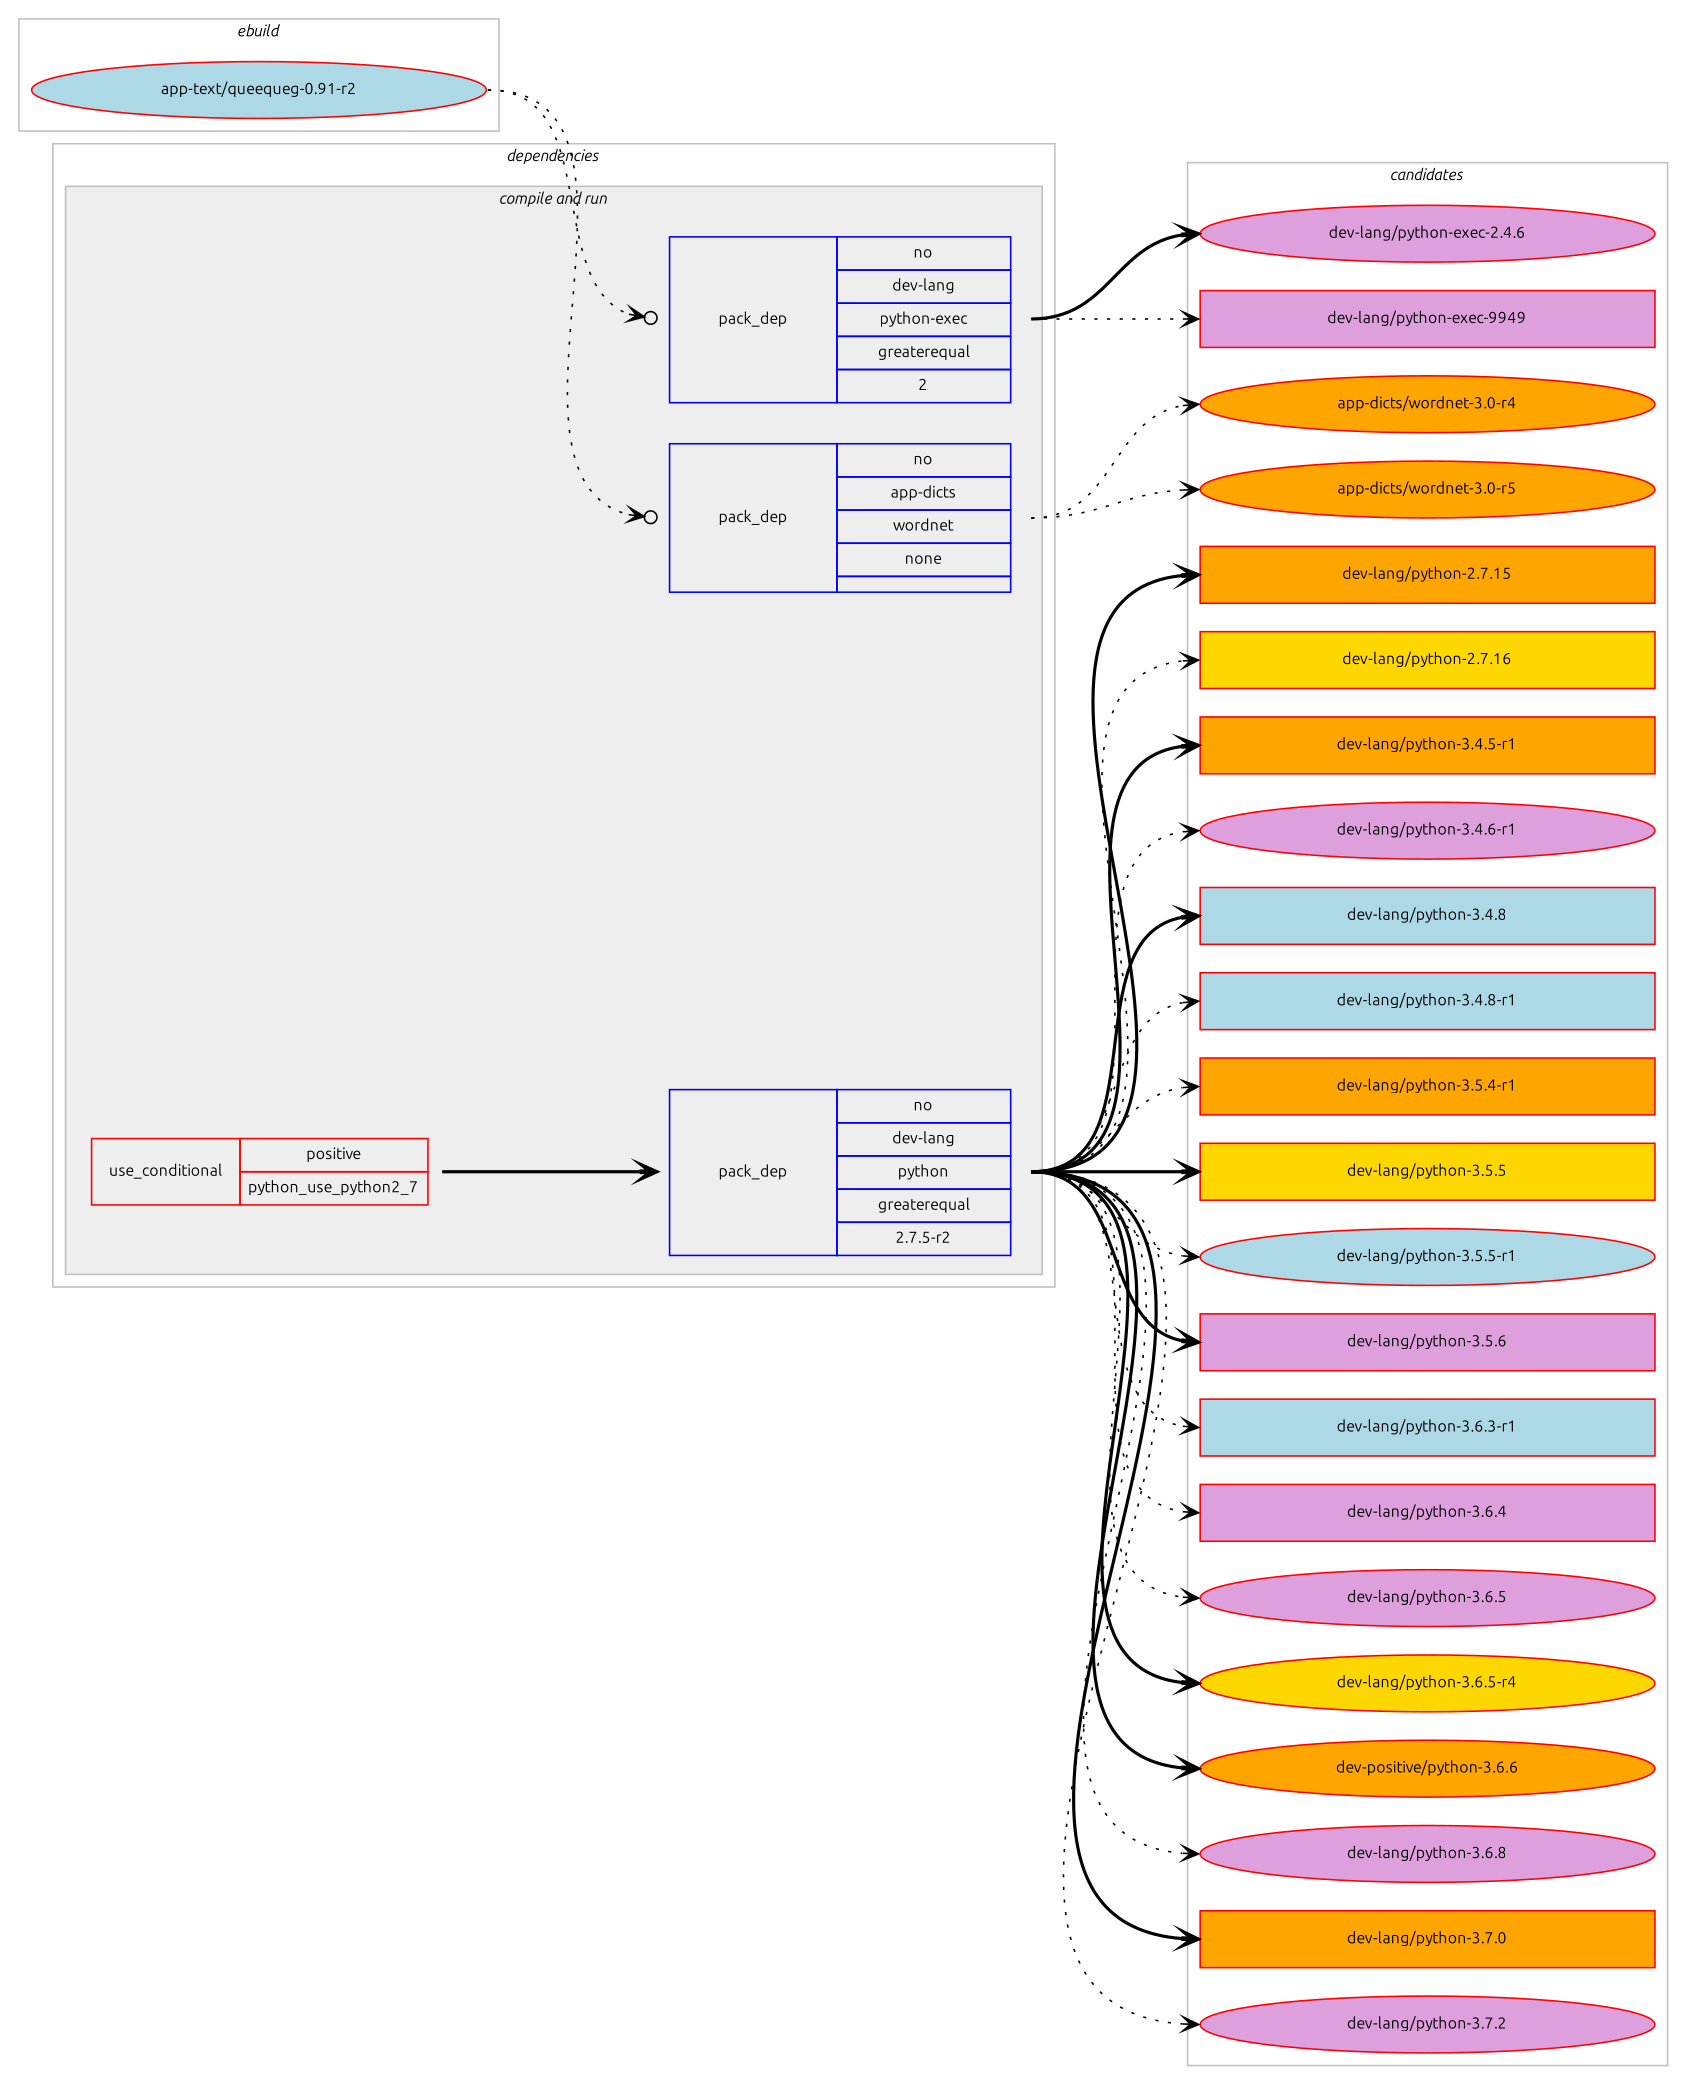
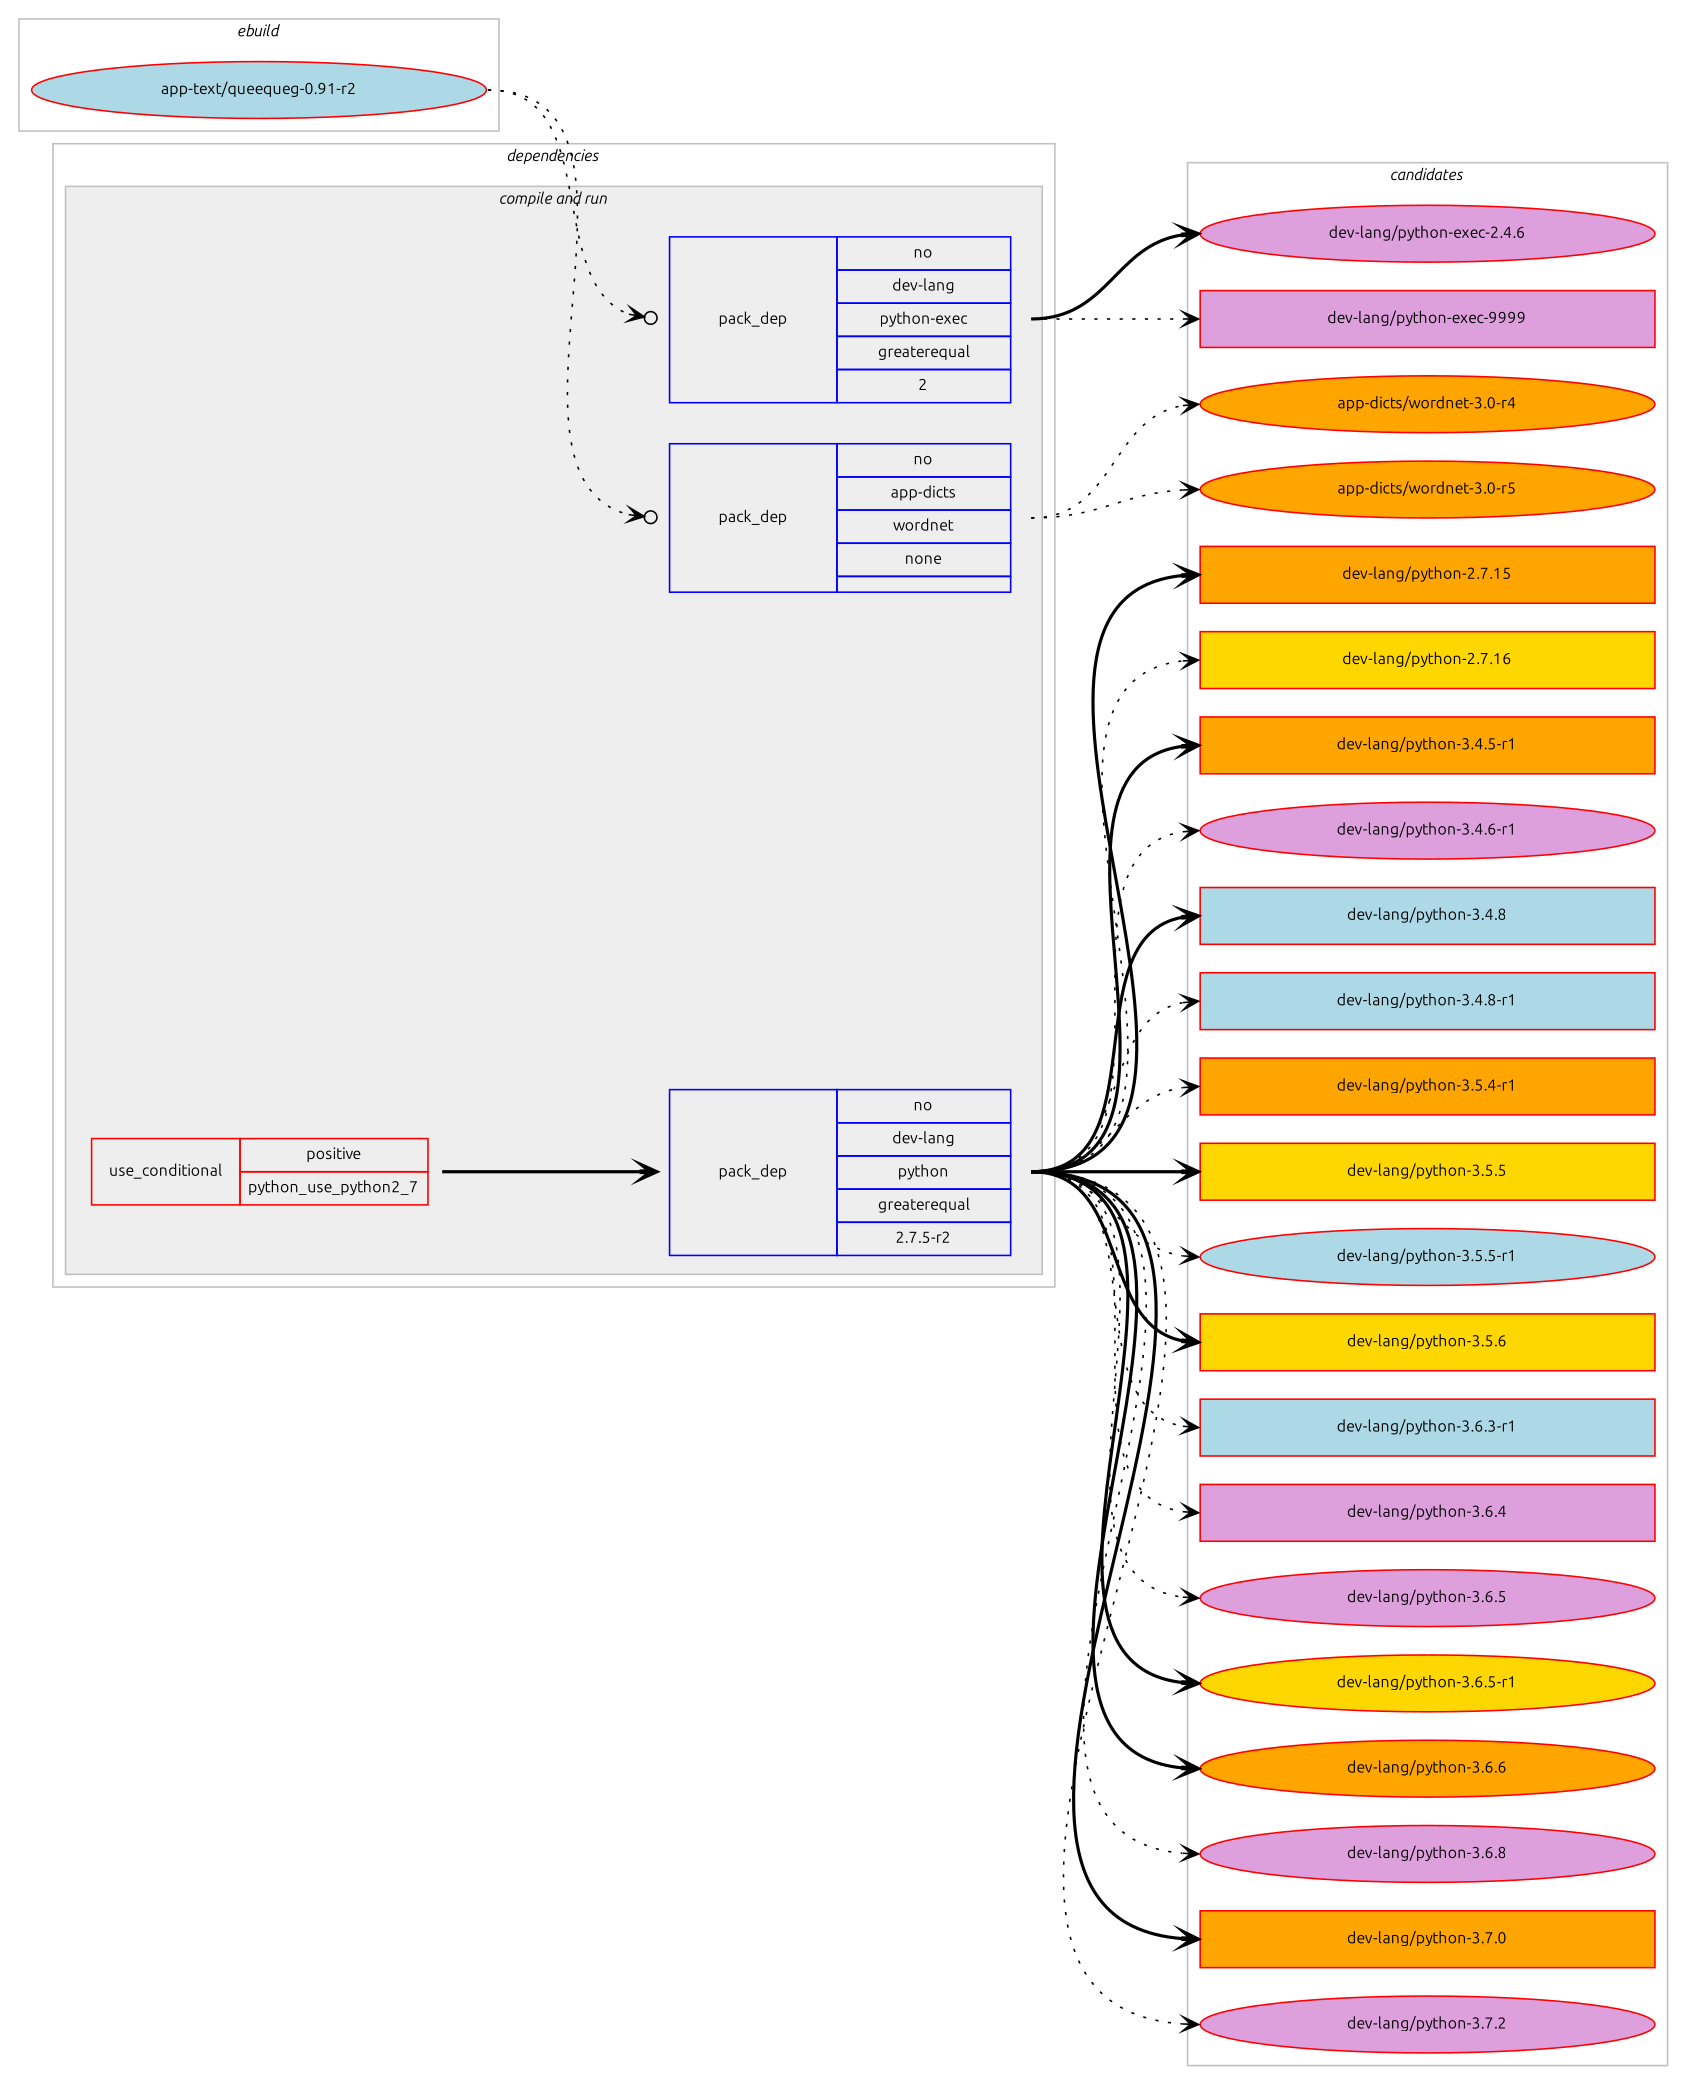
(1428, 319) -> (1428, 319)
(1428, 1342) -> (1428, 1342)
(1428, 1683) -> (1428, 1683)
(1428, 1769) -> (1428, 1769)
